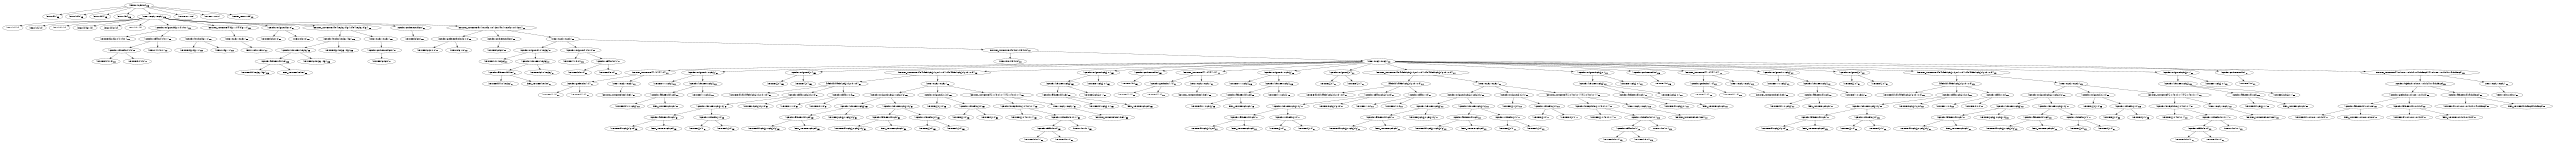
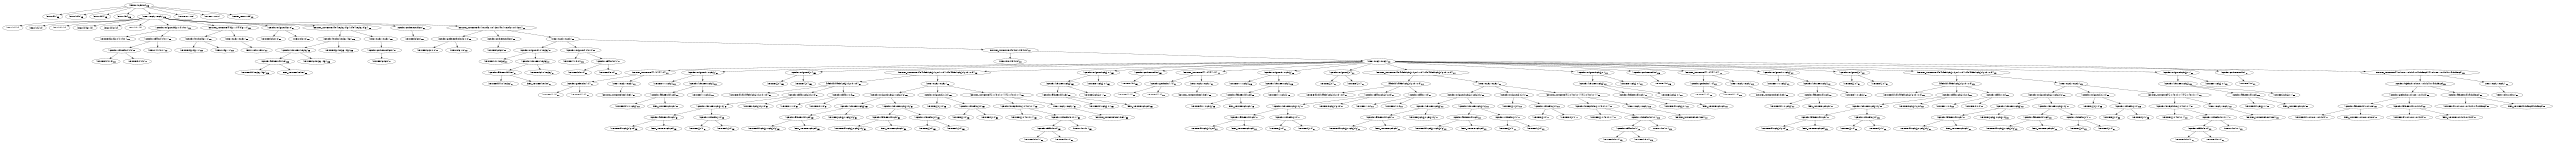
none -> (215, 33)
